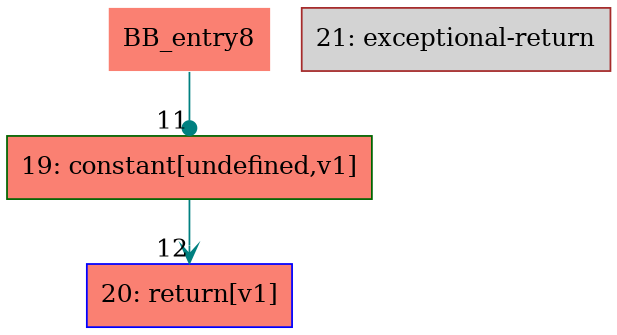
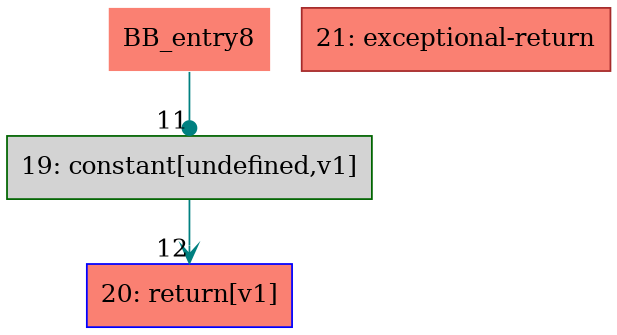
(456, 39) -> (456, 39)
(189, 168) -> (189, 168)
